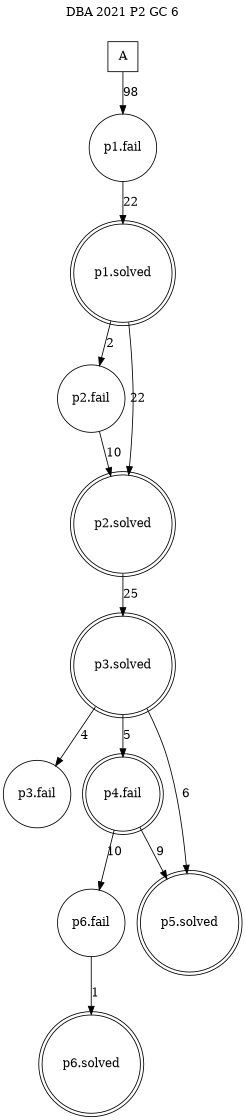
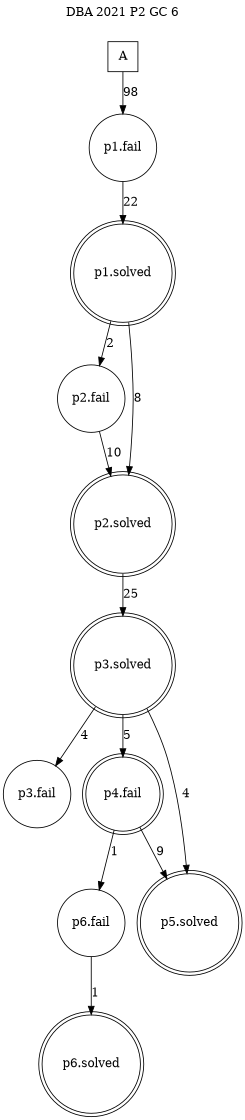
(138, 399) -> (138, 399)
(186, 794) -> (186, 794)
(115, 852) -> (115, 852)
